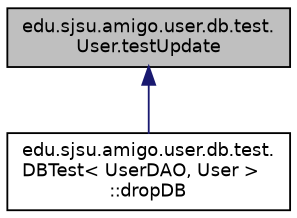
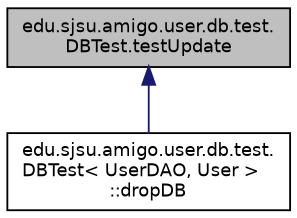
(149, 38) -> (149, 38)
